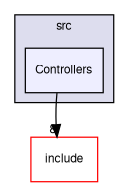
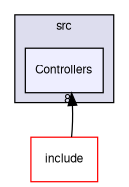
(56, 110) -> (73, 121)
